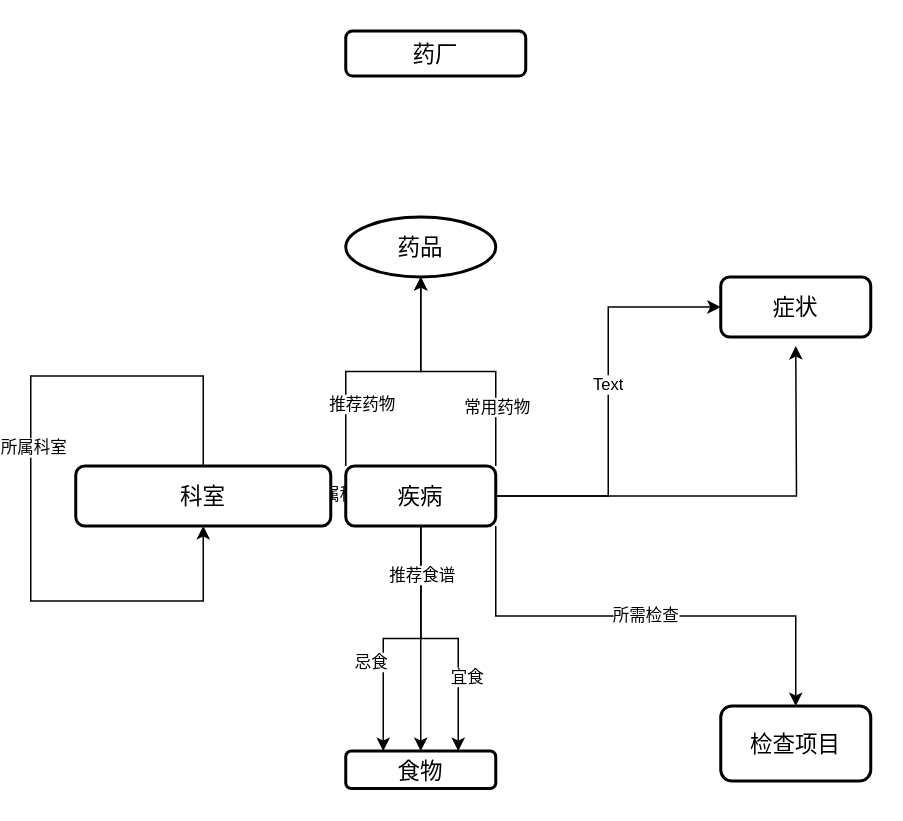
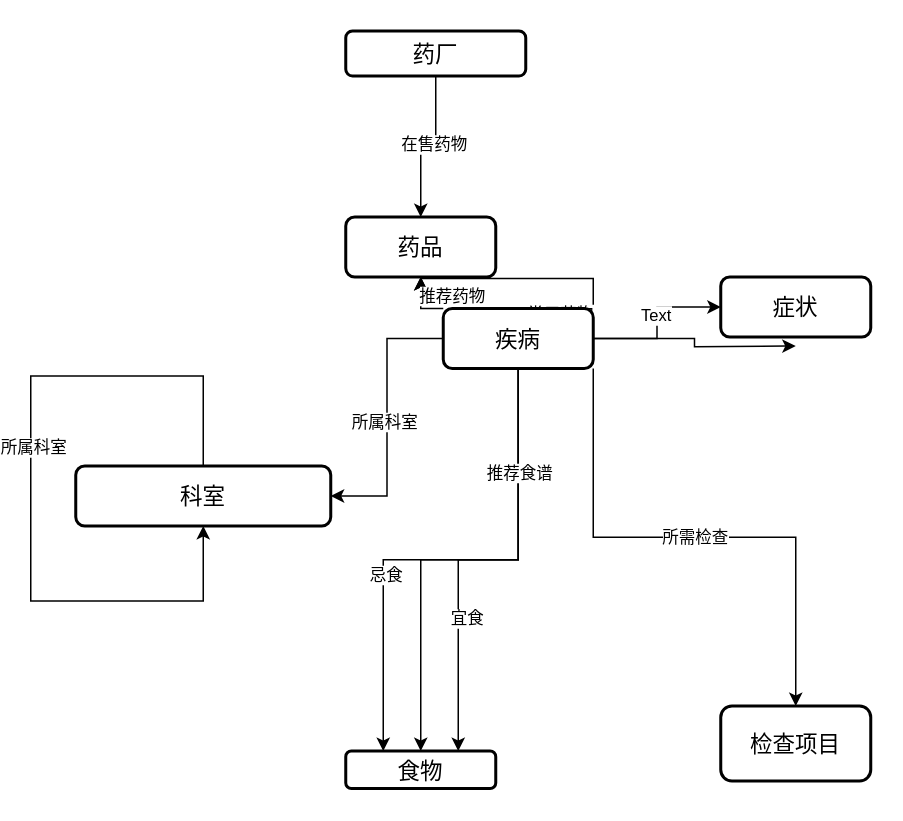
none -> (434, 146)
(421, 247) -> (421, 247)
(421, 496) -> (518, 338)
